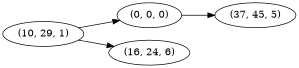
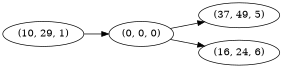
(255, 15) -> (239, 15)
(93, 43) -> (184, 42)
